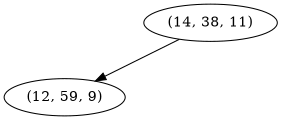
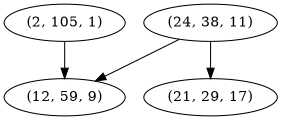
none -> (65, 23)
(211, 23) -> (211, 23)
none -> (211, 97)
